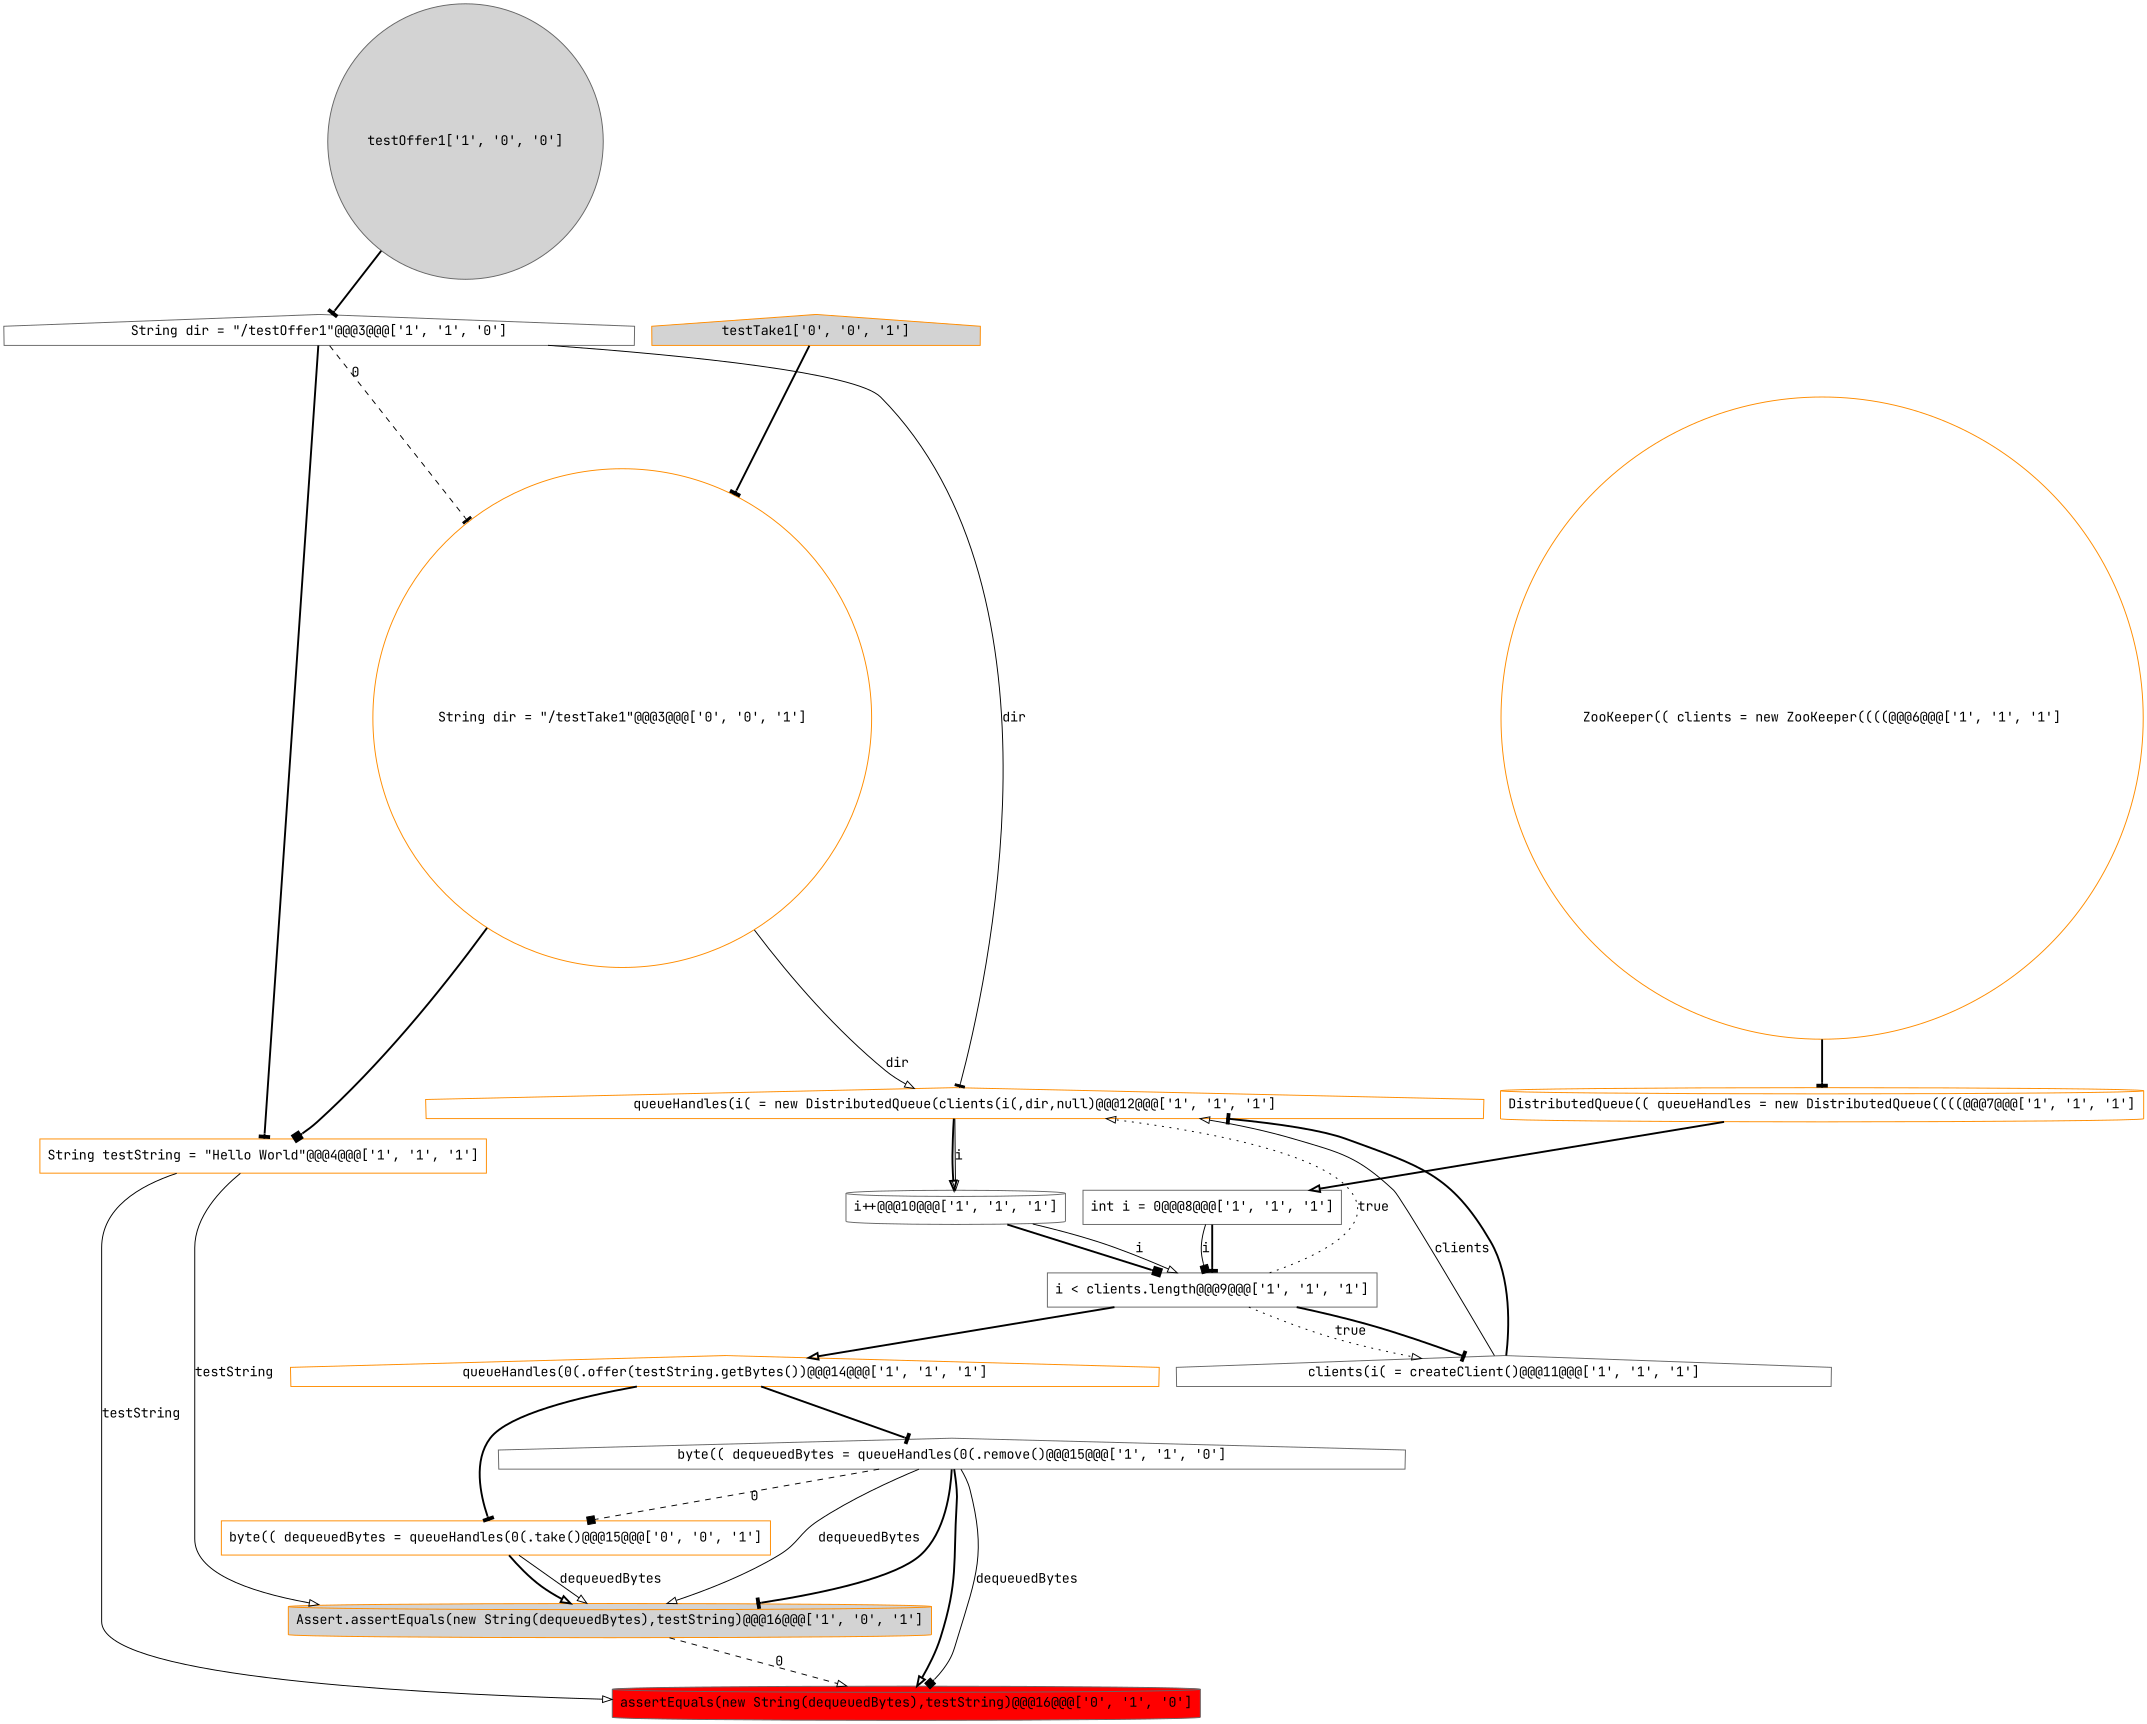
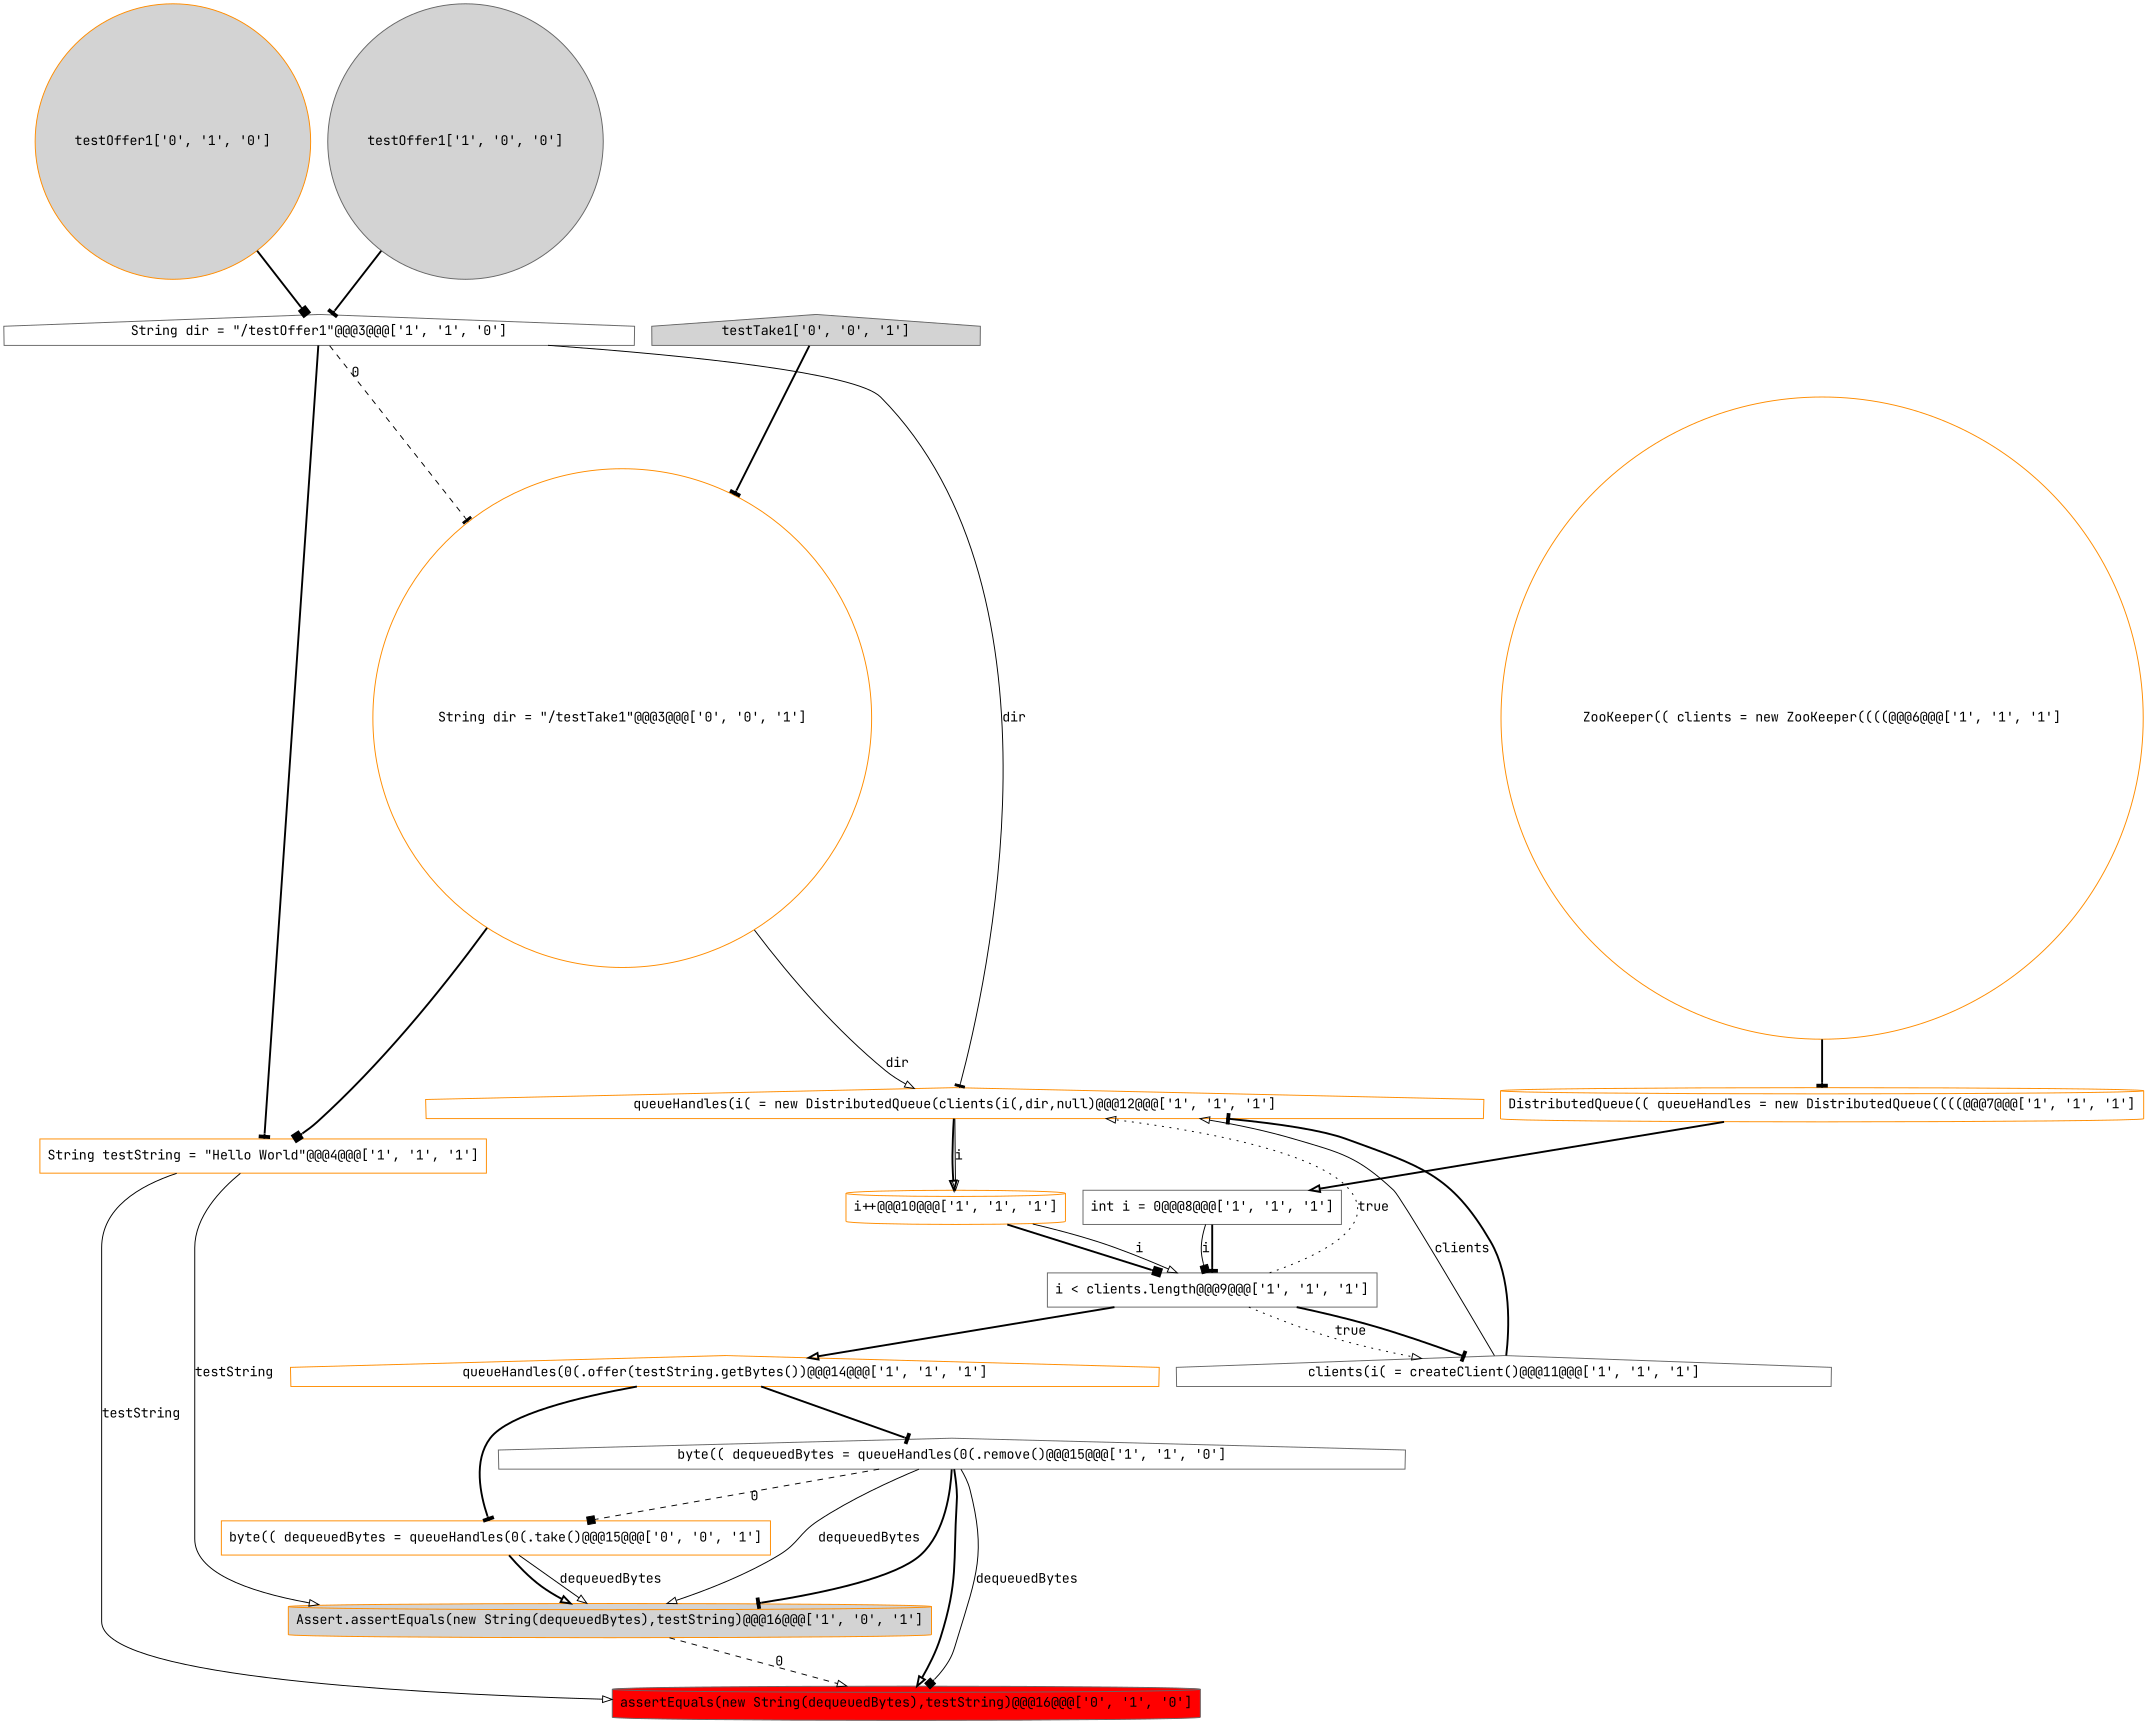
none -> (173, 142)
(816, 332) -> (816, 332)
(956, 1207) -> (956, 1207)
